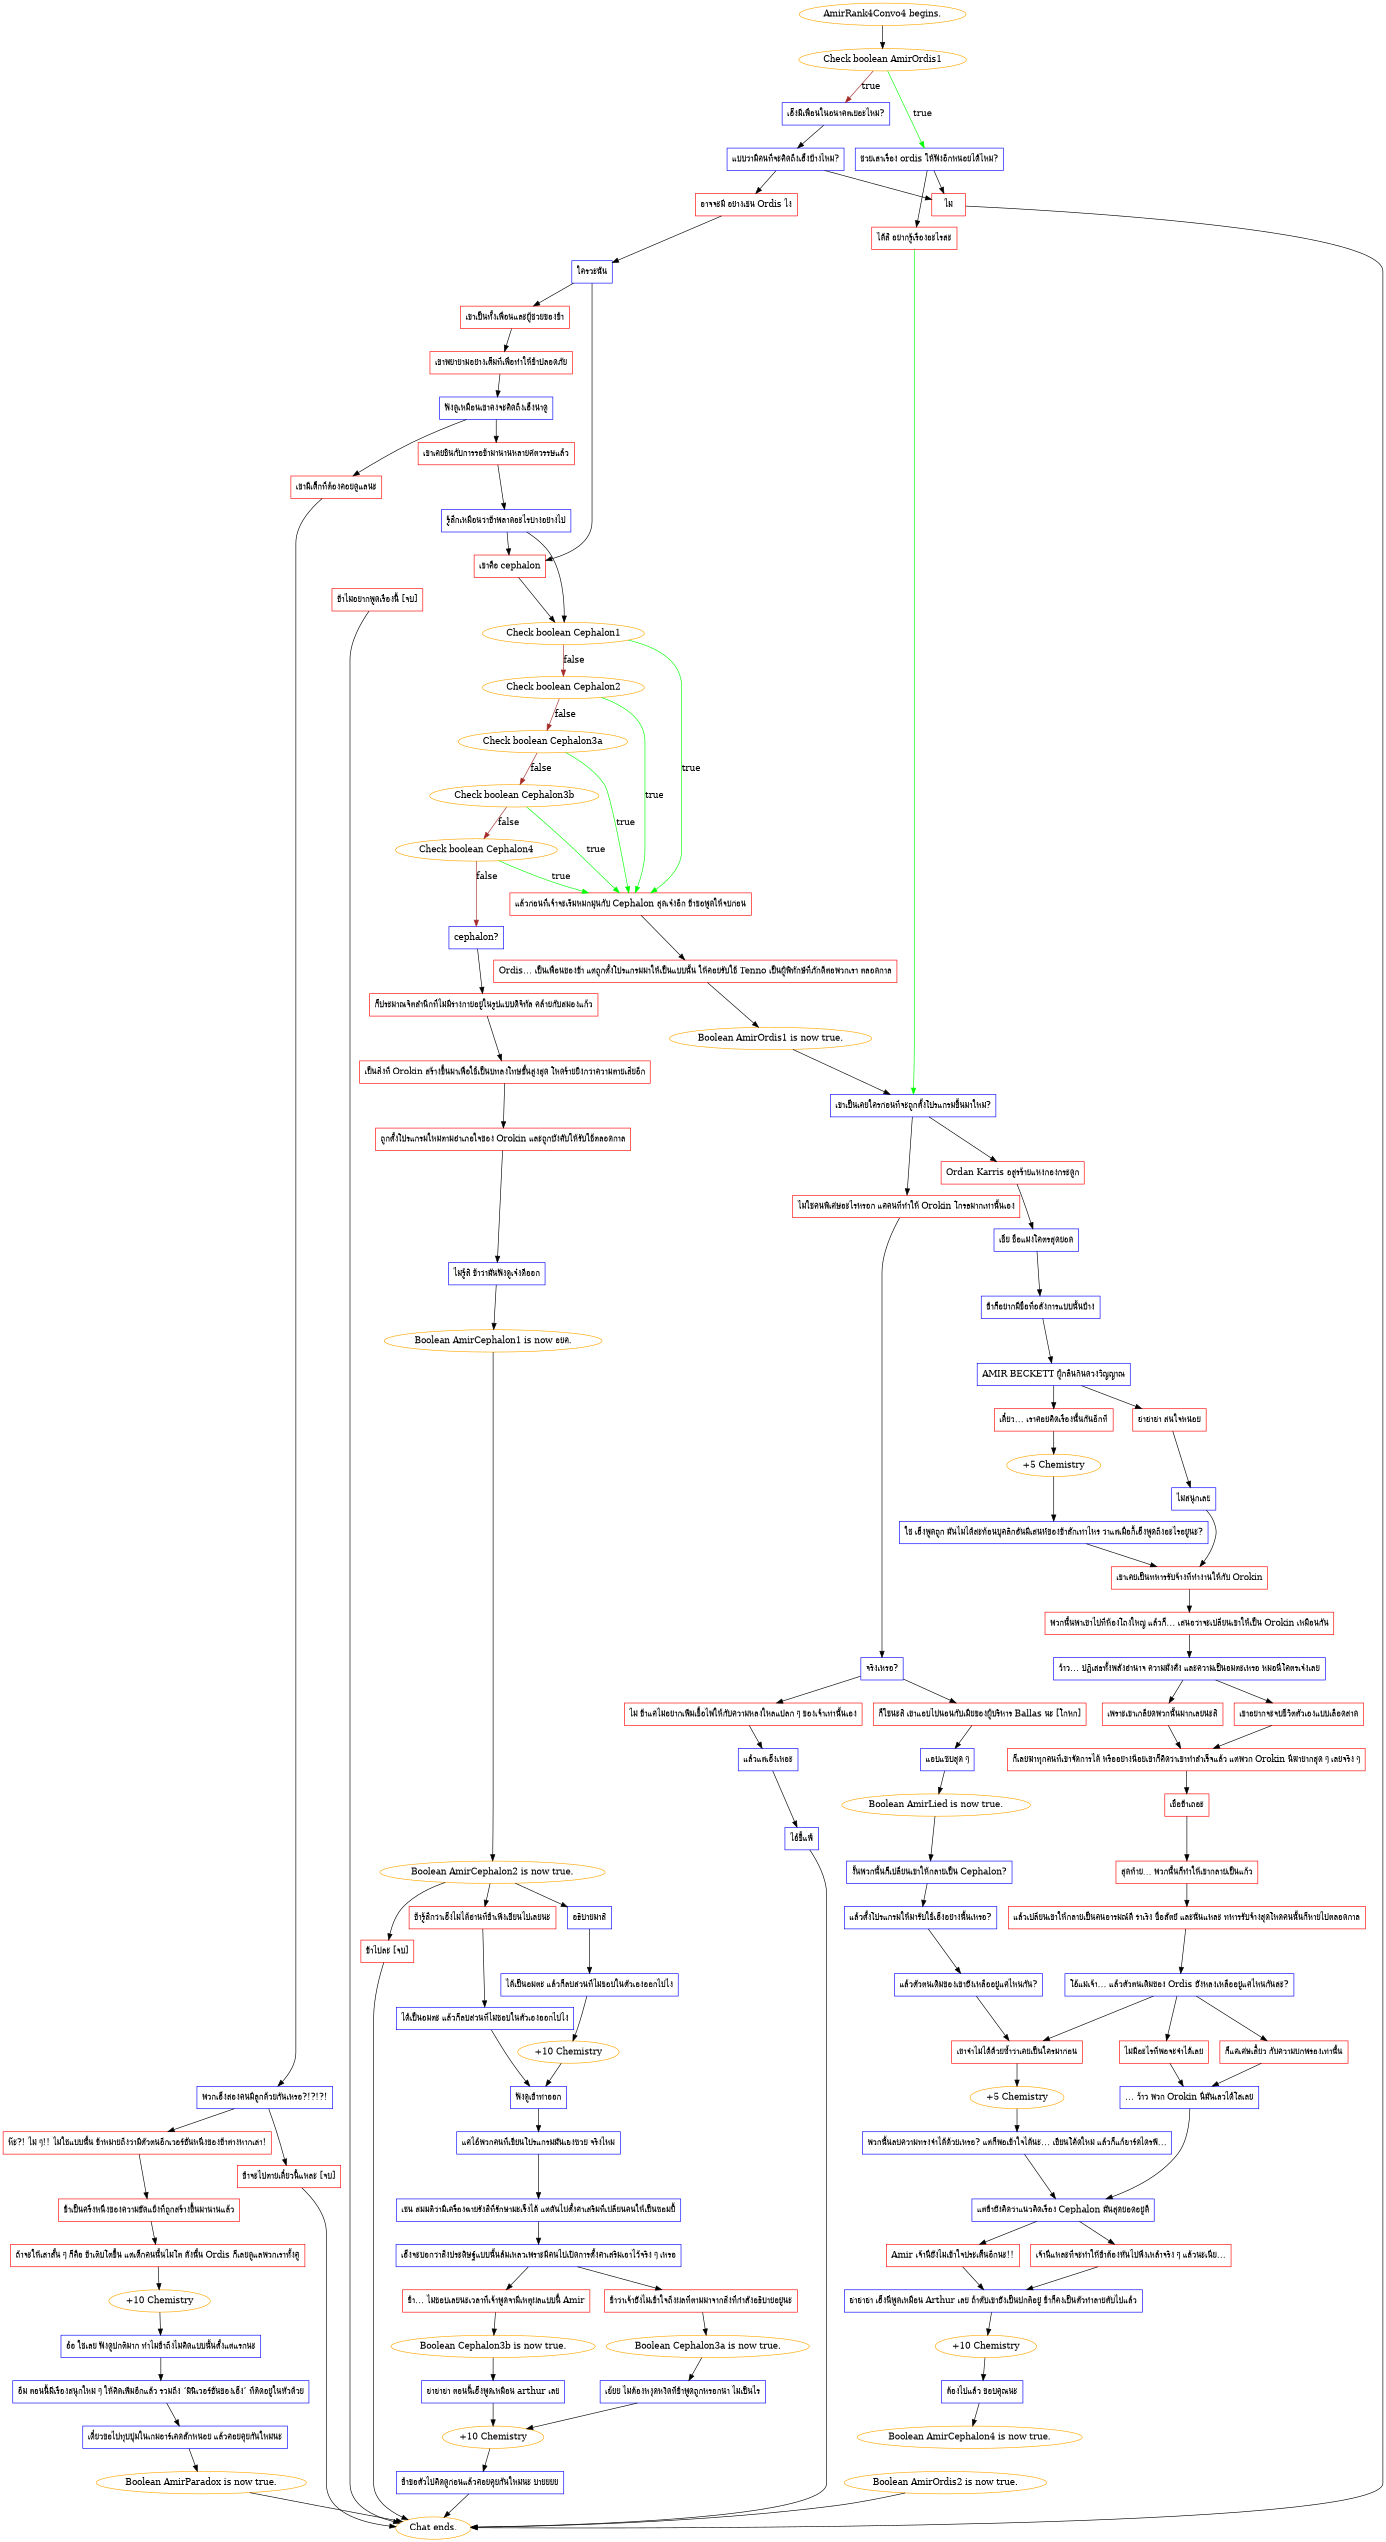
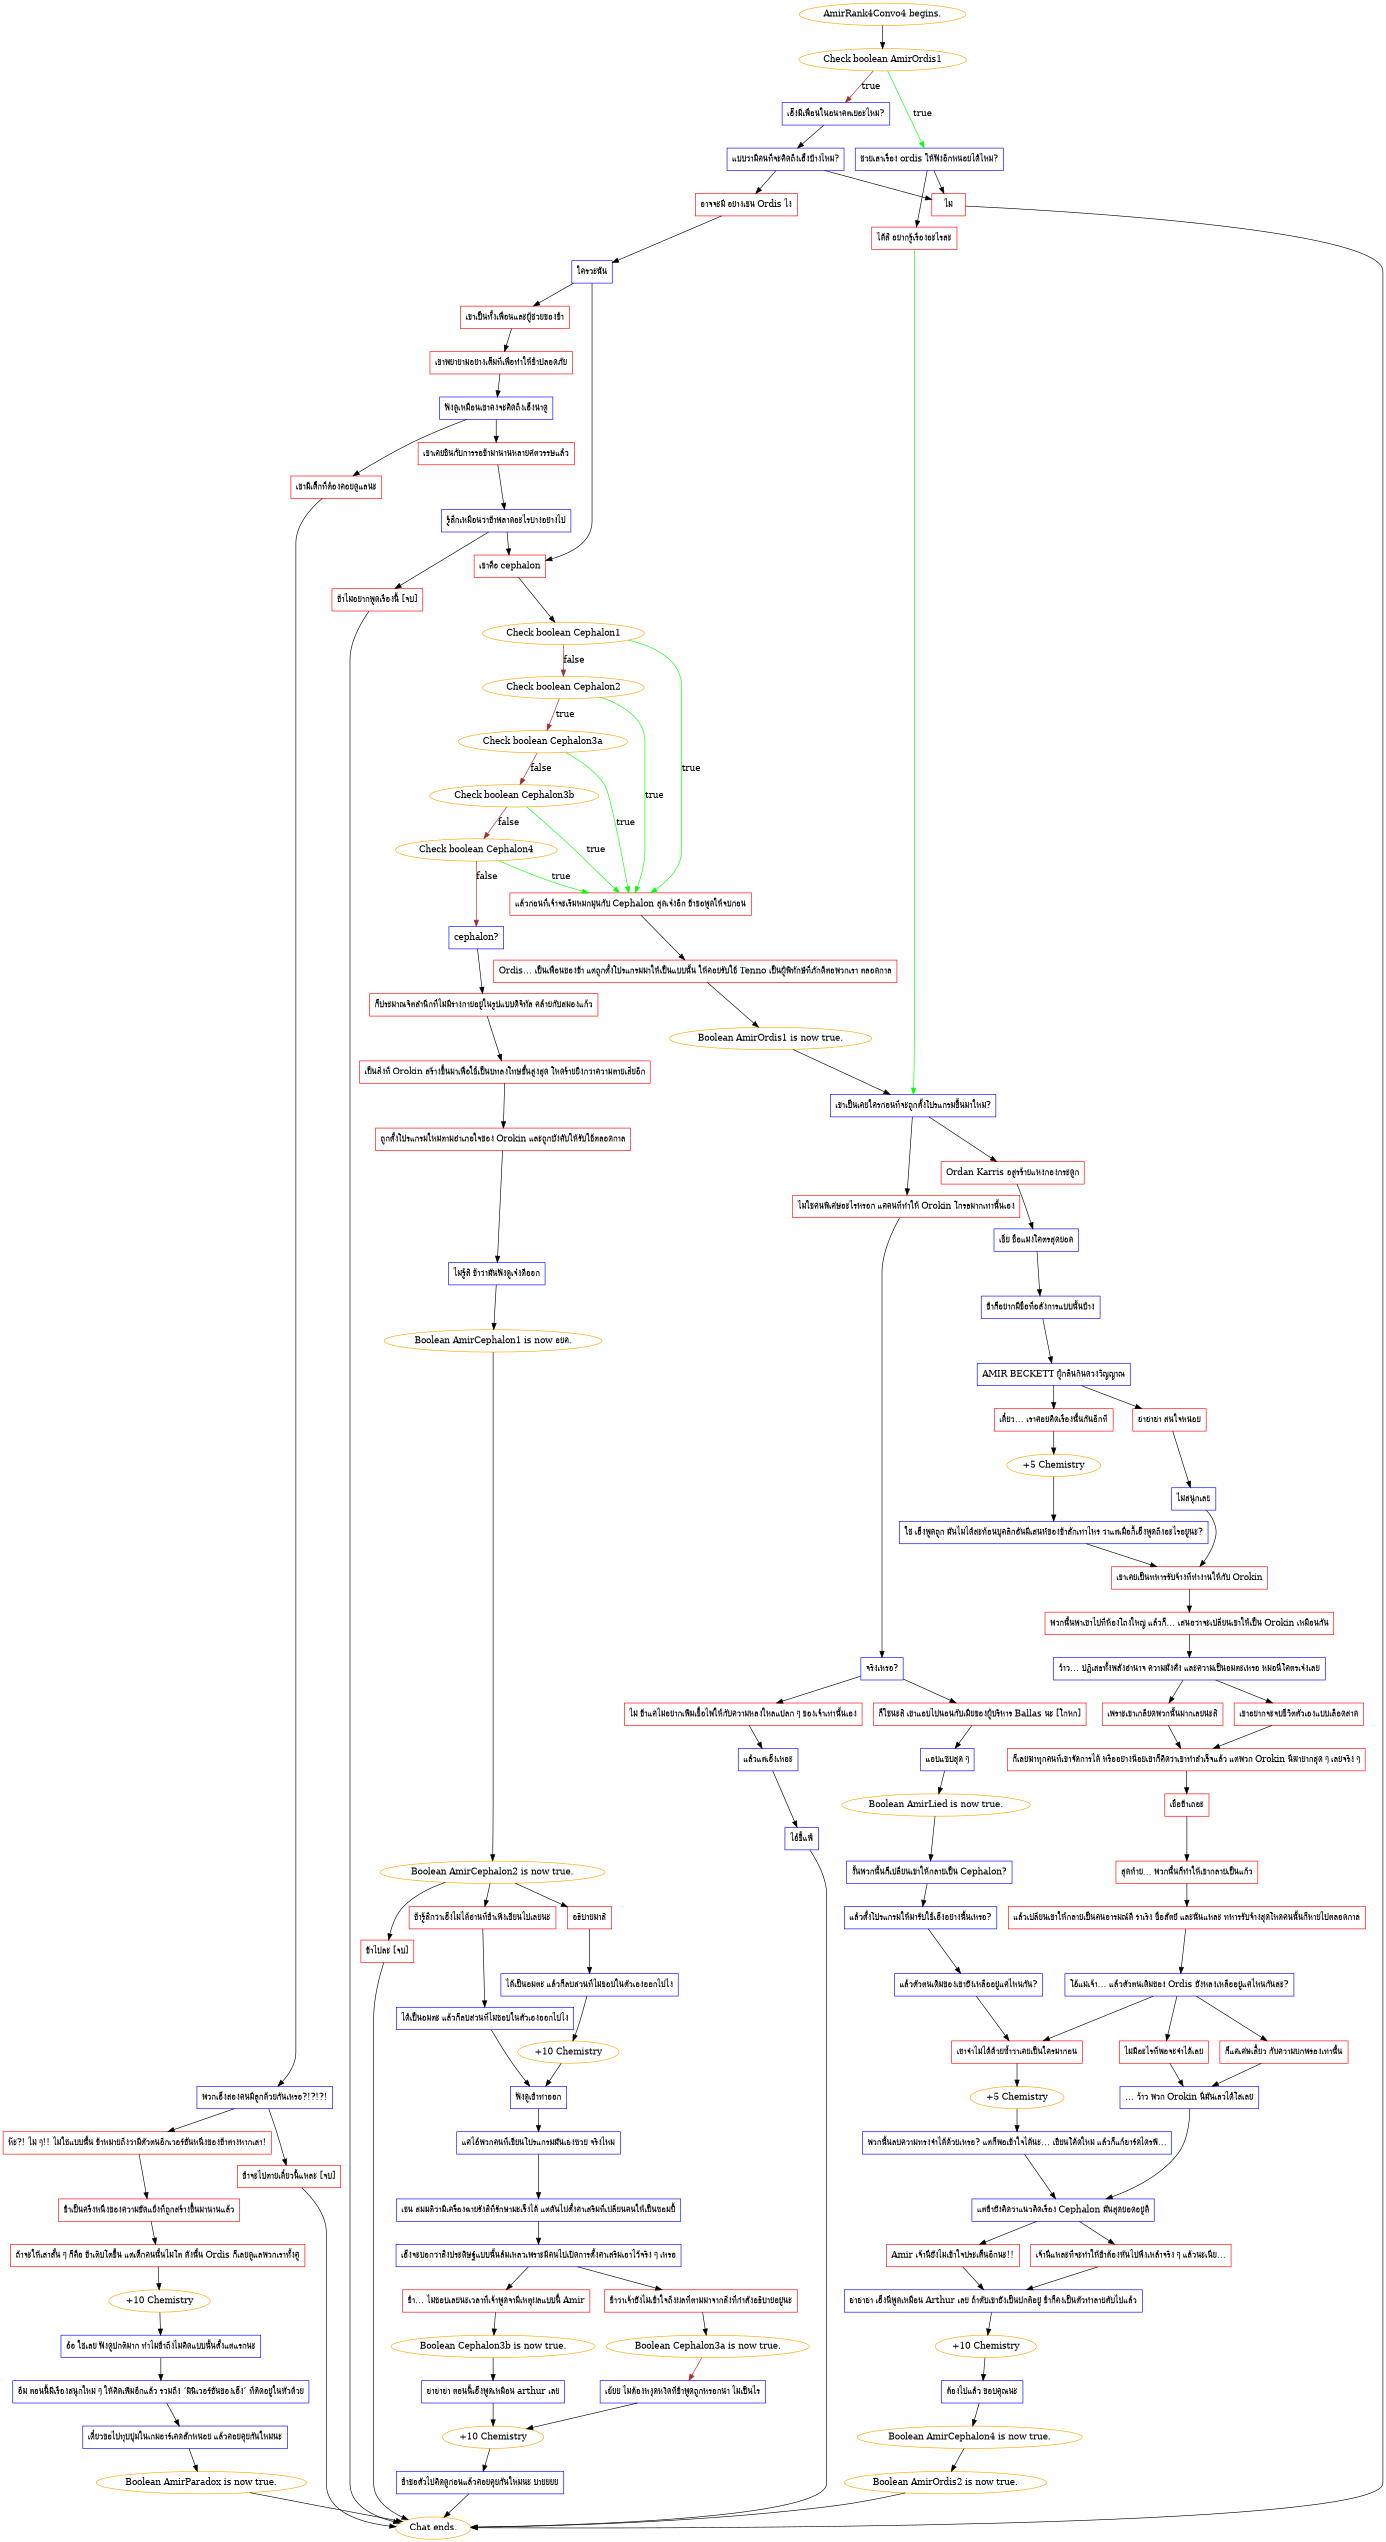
(557, 568) -> (445, 559)
(565, 715) -> (565, 715)
(590, 1918) -> (590, 1918)
(697, 2366) -> (697, 2366)
none -> (959, 2457)
